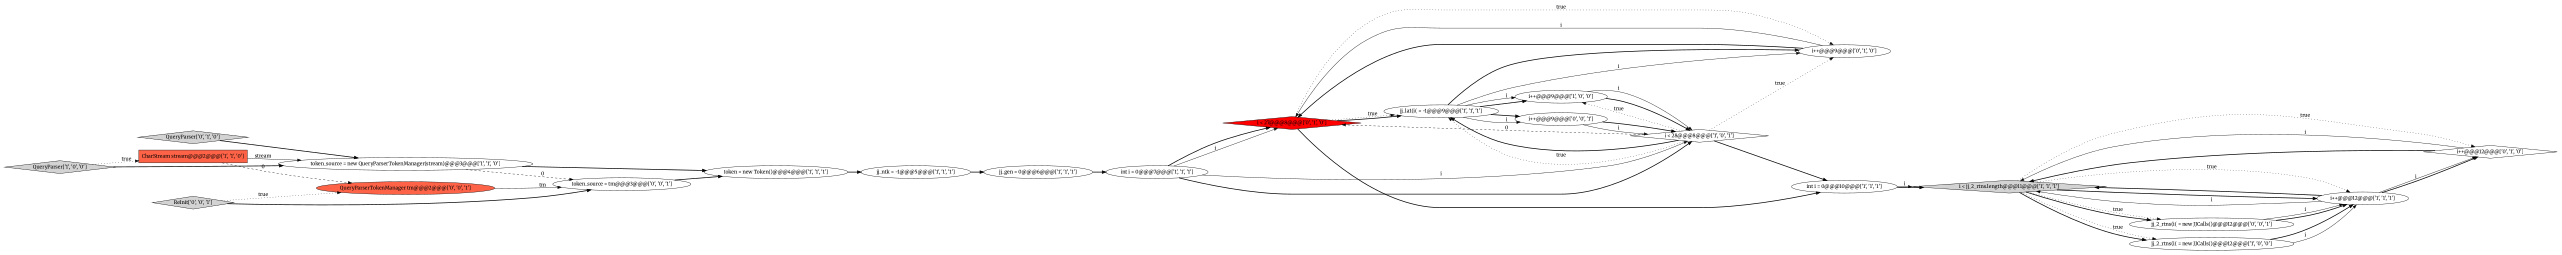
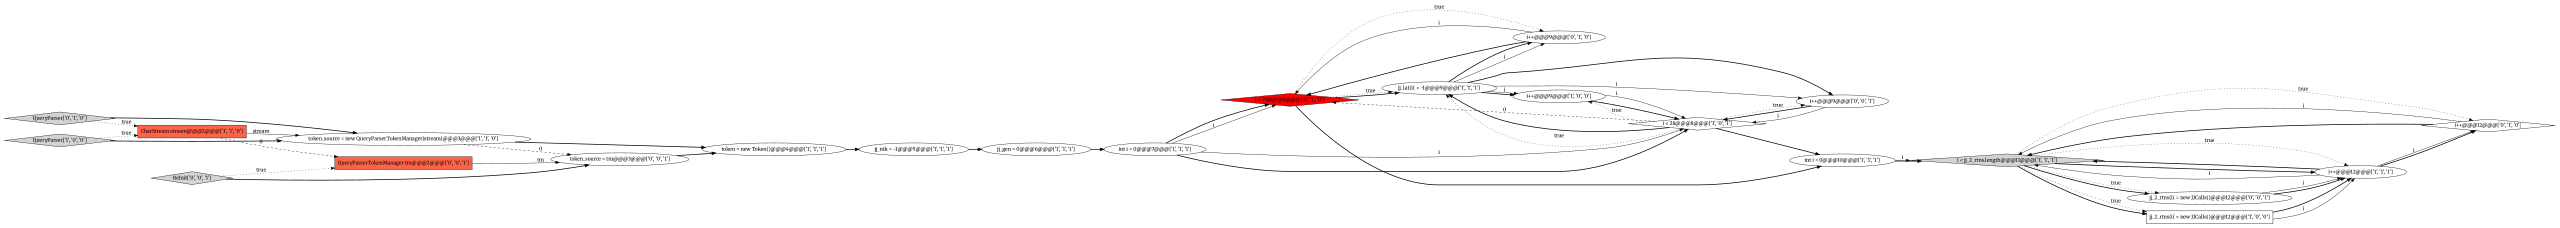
(1770, 95) -> (1760, 111)
none -> (112, 124)
(406, 188) -> (403, 163)
(2212, 244) -> (2210, 217)
